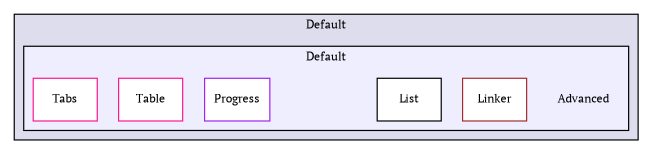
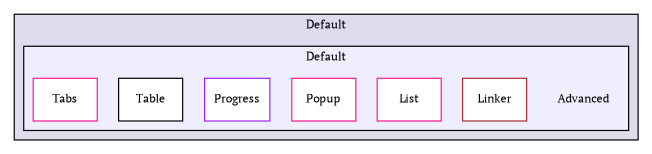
(151, 100) -> (151, 100)
none -> (324, 100)
(409, 100) -> (409, 100)
